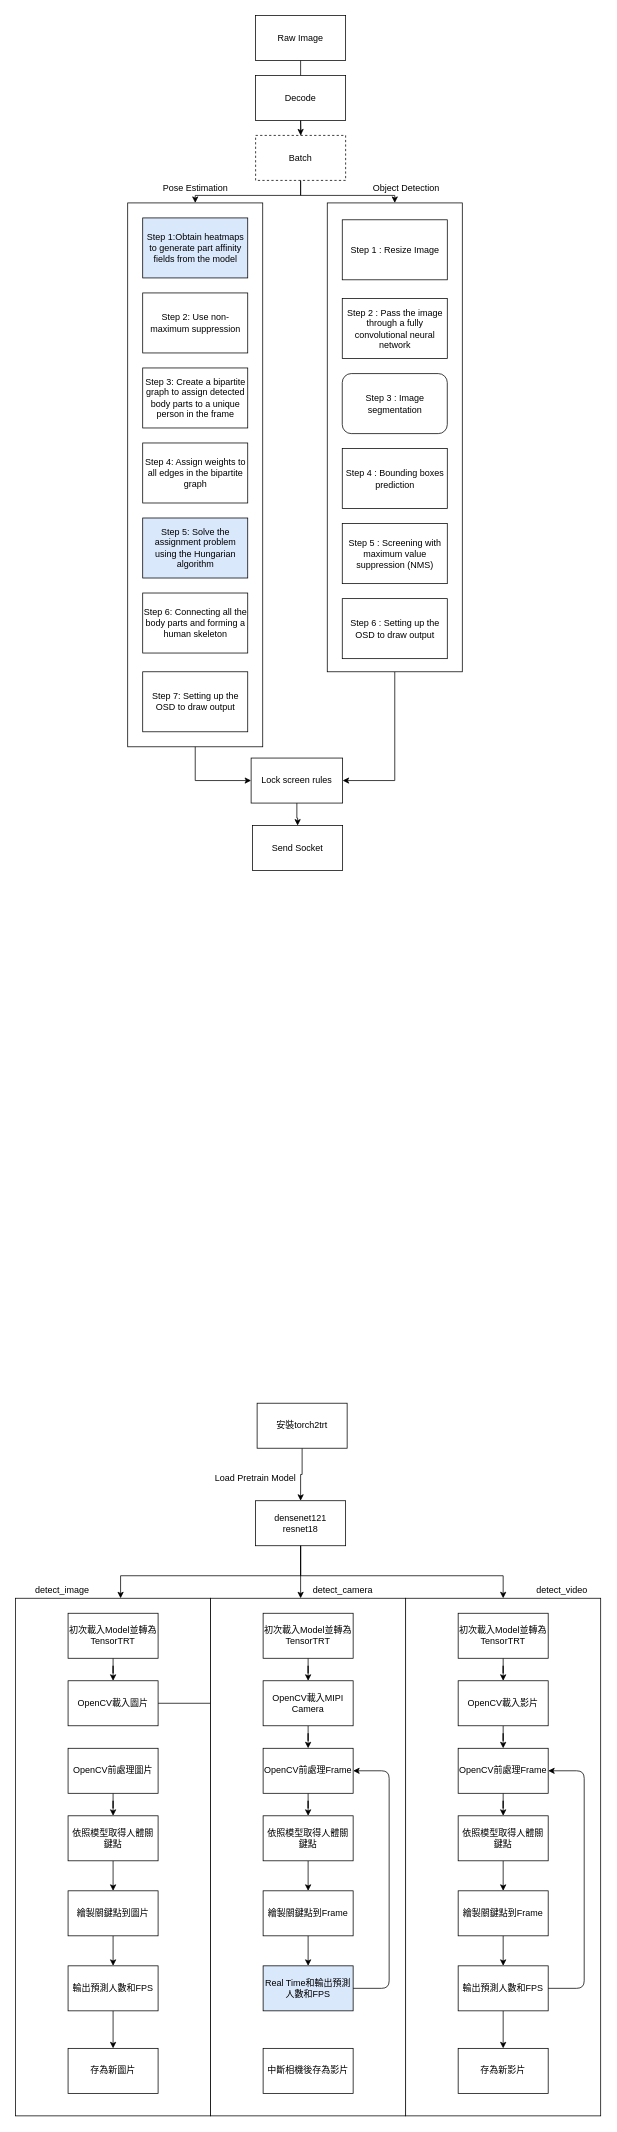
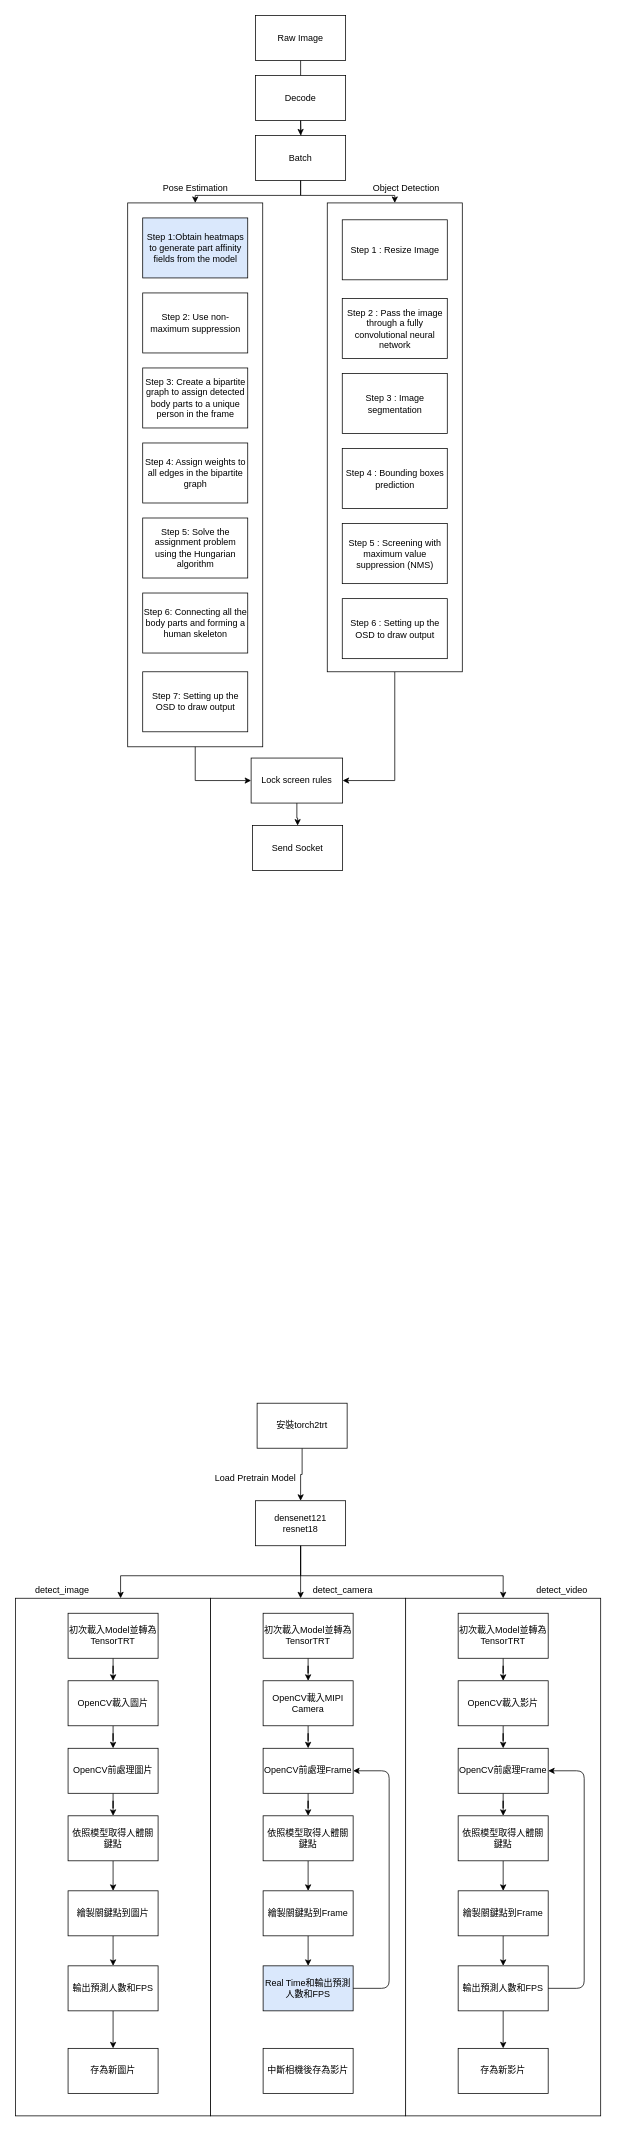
(300, 158) -> (300, 158)
(395, 404) -> (395, 404)
(195, 548) -> (195, 548)
(184, 1703) -> (113, 1736)
